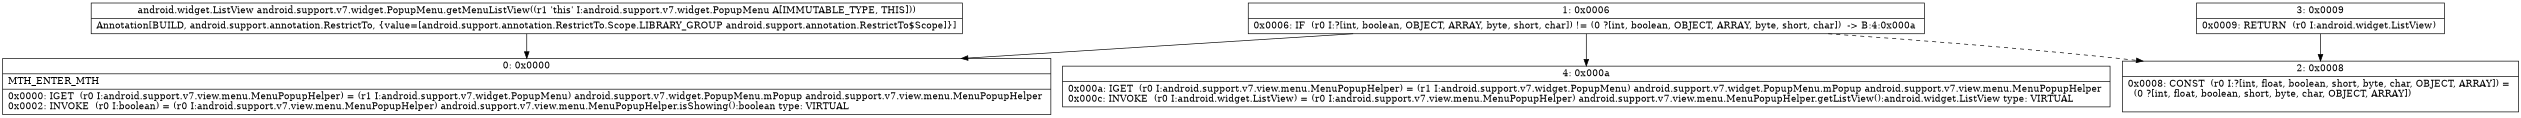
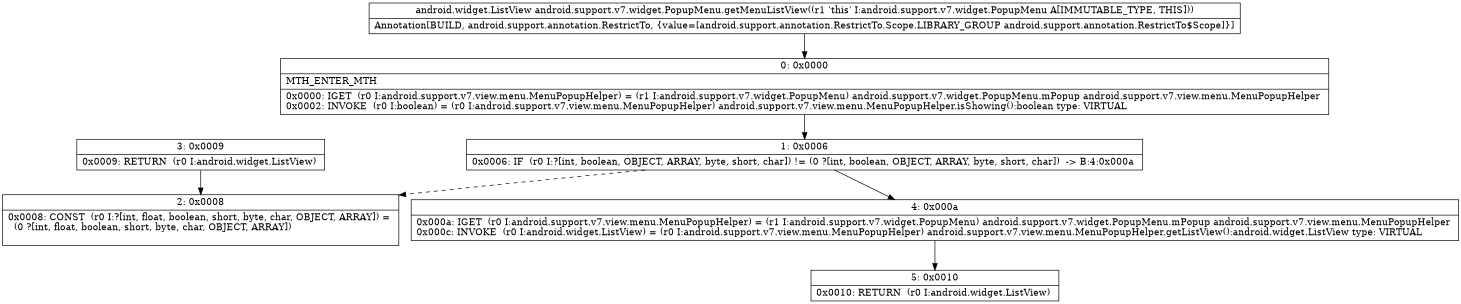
(1161, 46) -> (805, 124)
none -> (935, 286)
